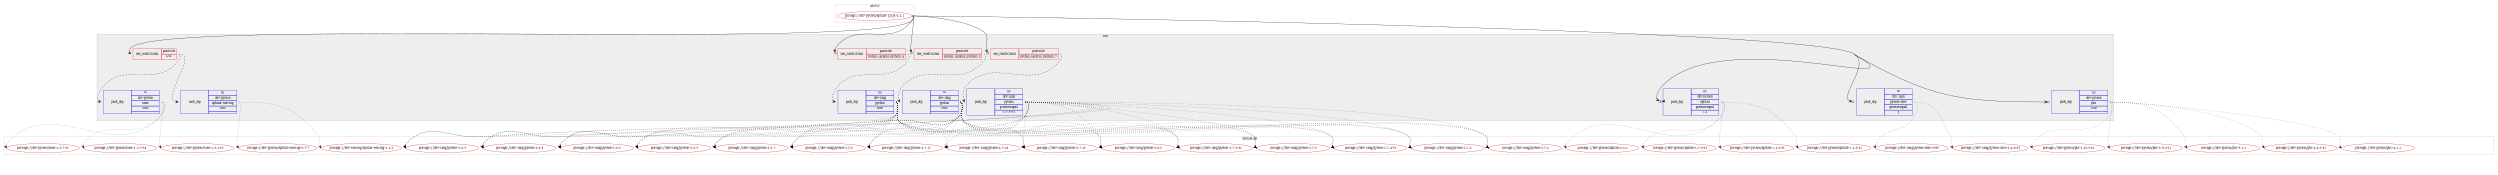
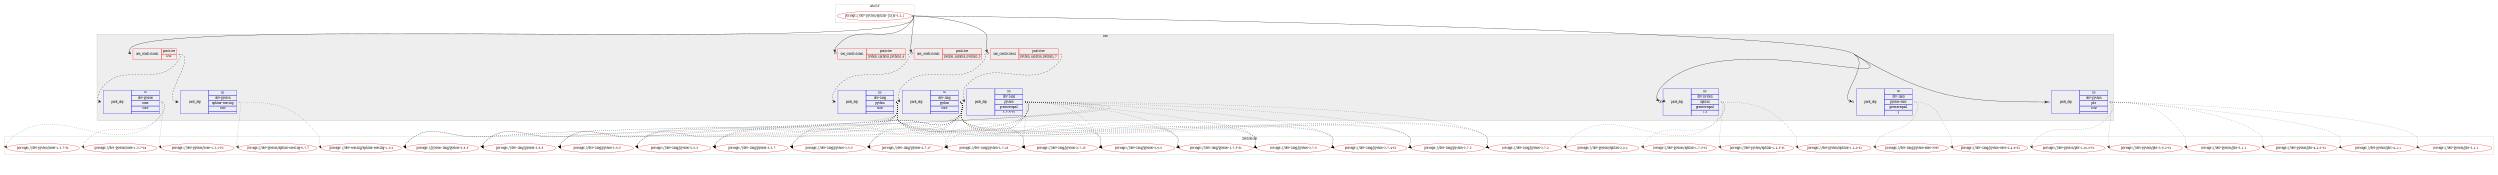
(442, 148) -> (442, 148)
none -> (2455, 148)
